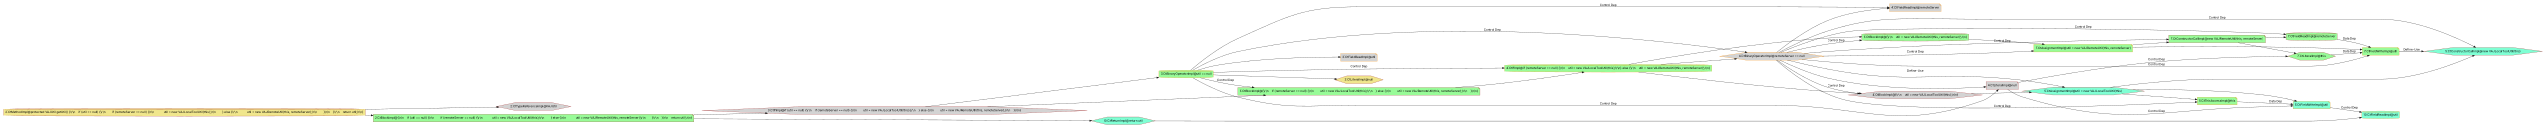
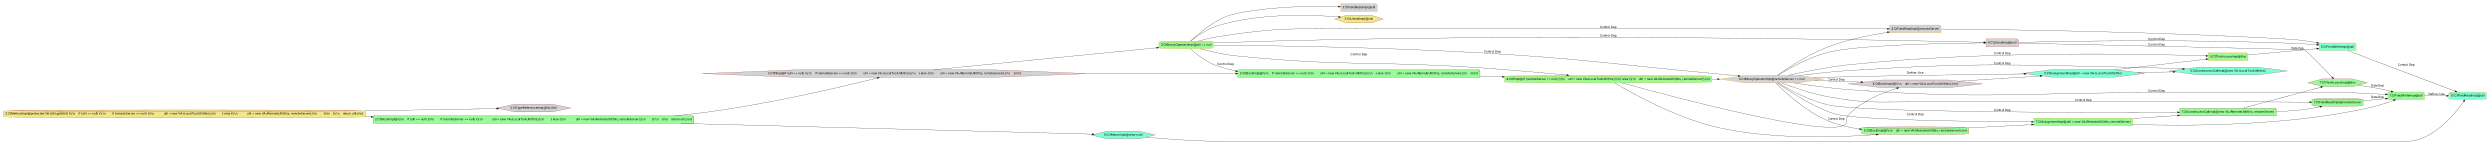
(2410, 51) -> (2436, 96)
(2311, 56) -> (2338, 83)
(2214, 91) -> (2129, 33)
